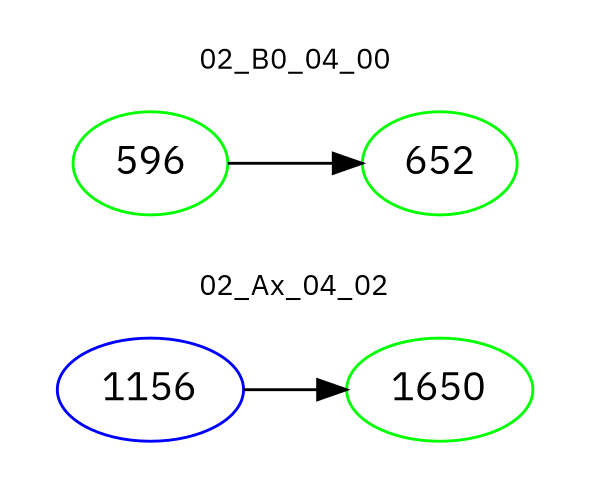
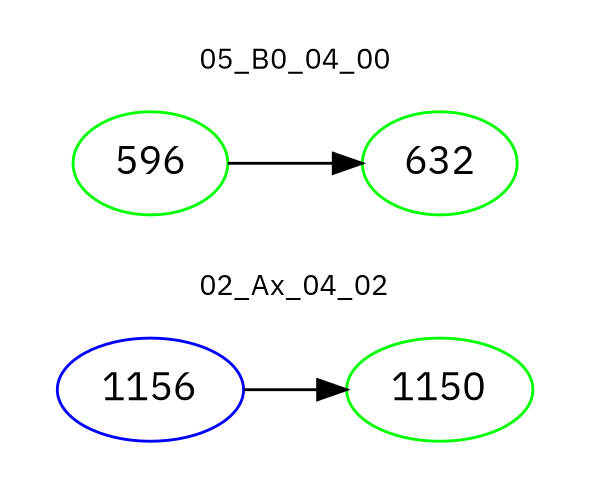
(295, 62) -> (295, 62)
(440, 163) -> (440, 163)
(440, 390) -> (440, 390)
